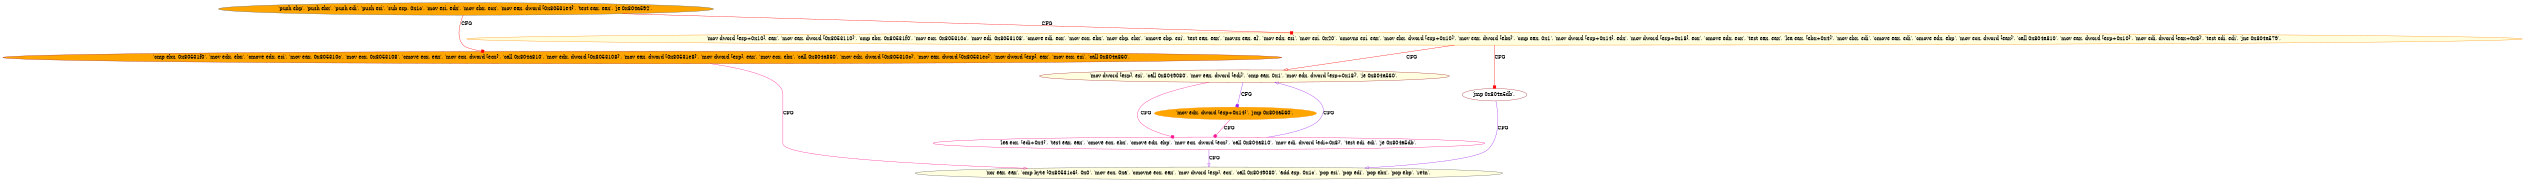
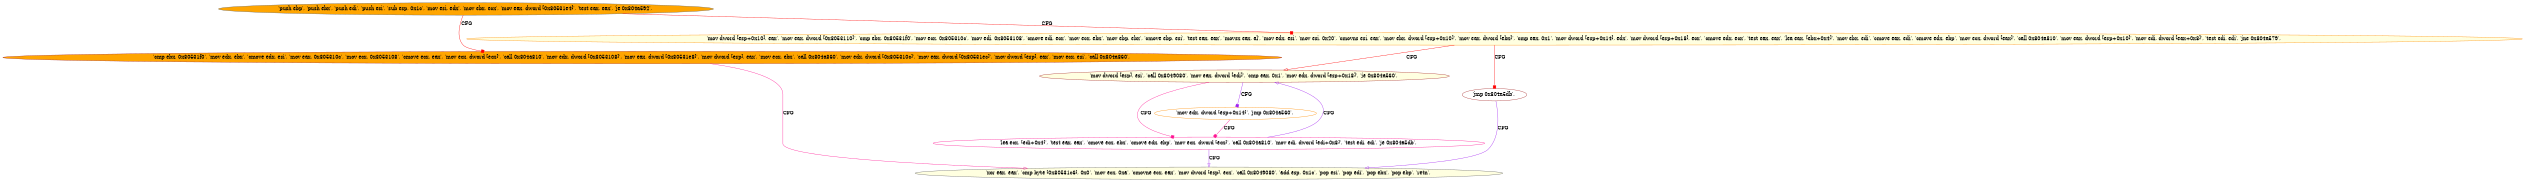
(1235, 113) -> (1235, 113)
